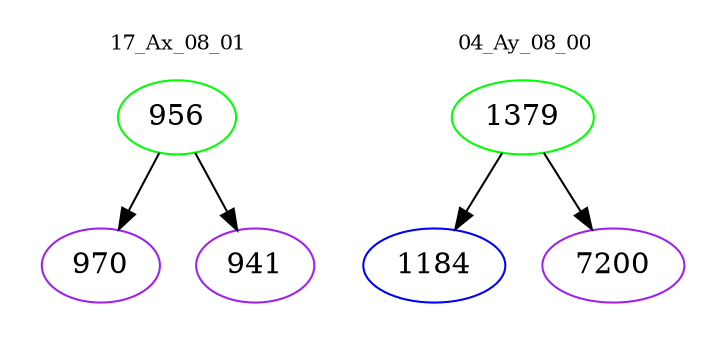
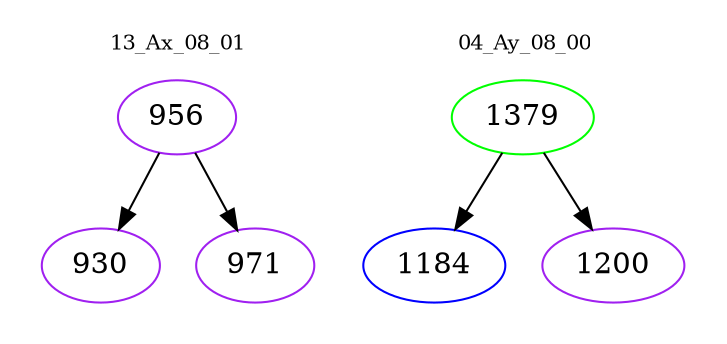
(178, 44) -> (178, 44)
(177, 117) -> (177, 117)
(101, 266) -> (101, 266)
(255, 266) -> (255, 266)
(613, 266) -> (613, 266)
